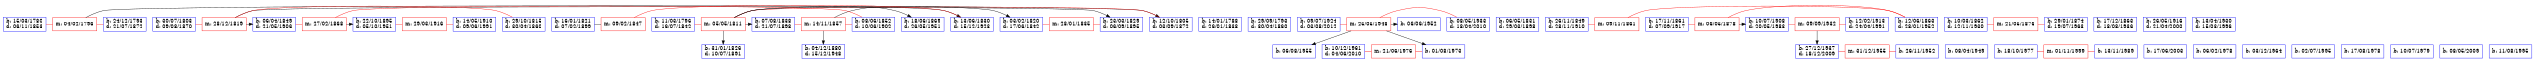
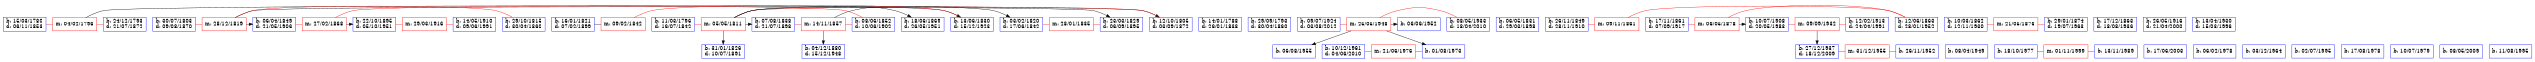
(623, 24) -> (623, 24)
